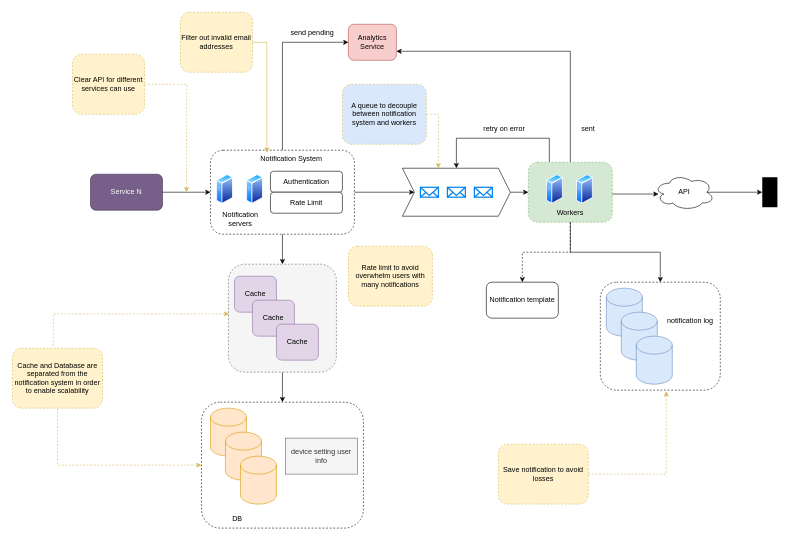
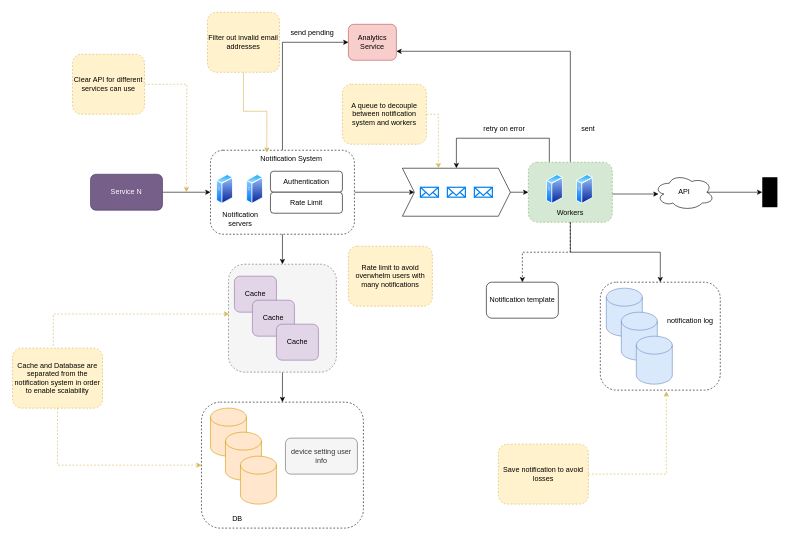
(216, 42) -> (243, 42)
(384, 114) -> (384, 114)
(321, 456) -> (321, 456)
